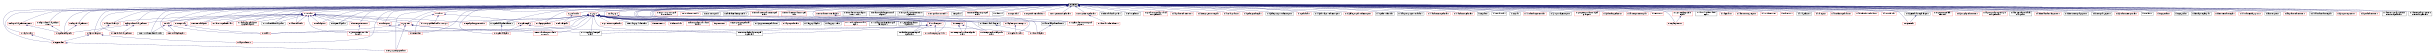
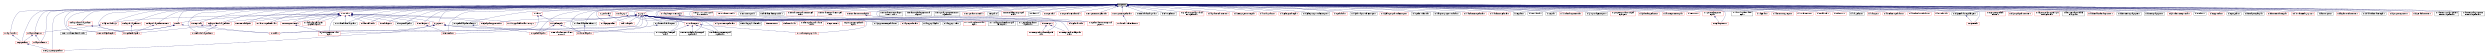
none -> (1823, 14)
(436, 19) -> none
(770, 29) -> (567, 27)
(359, 33) -> (329, 33)
